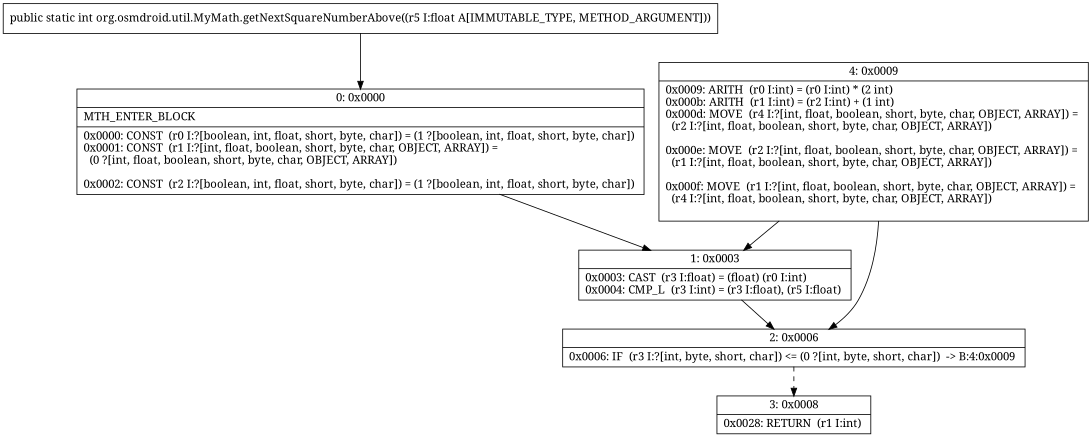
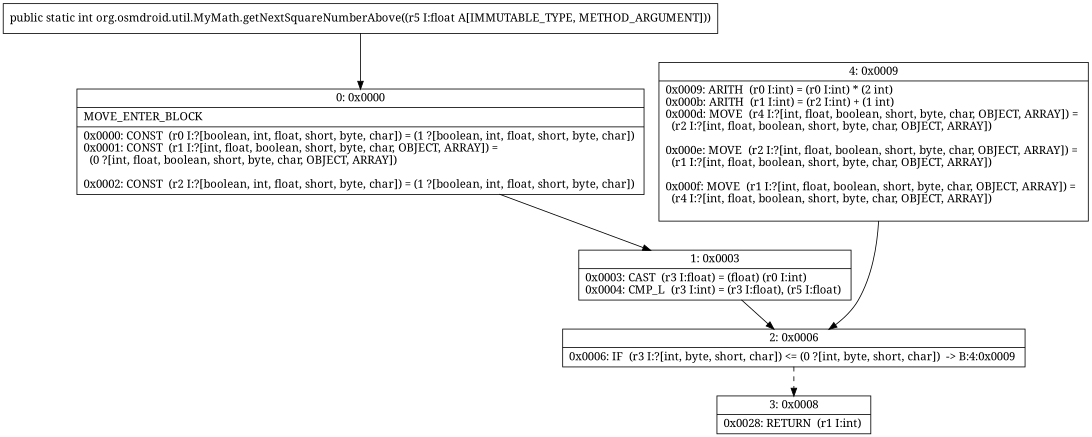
(139, 117) -> (143, 117)
(765, 233) -> none
